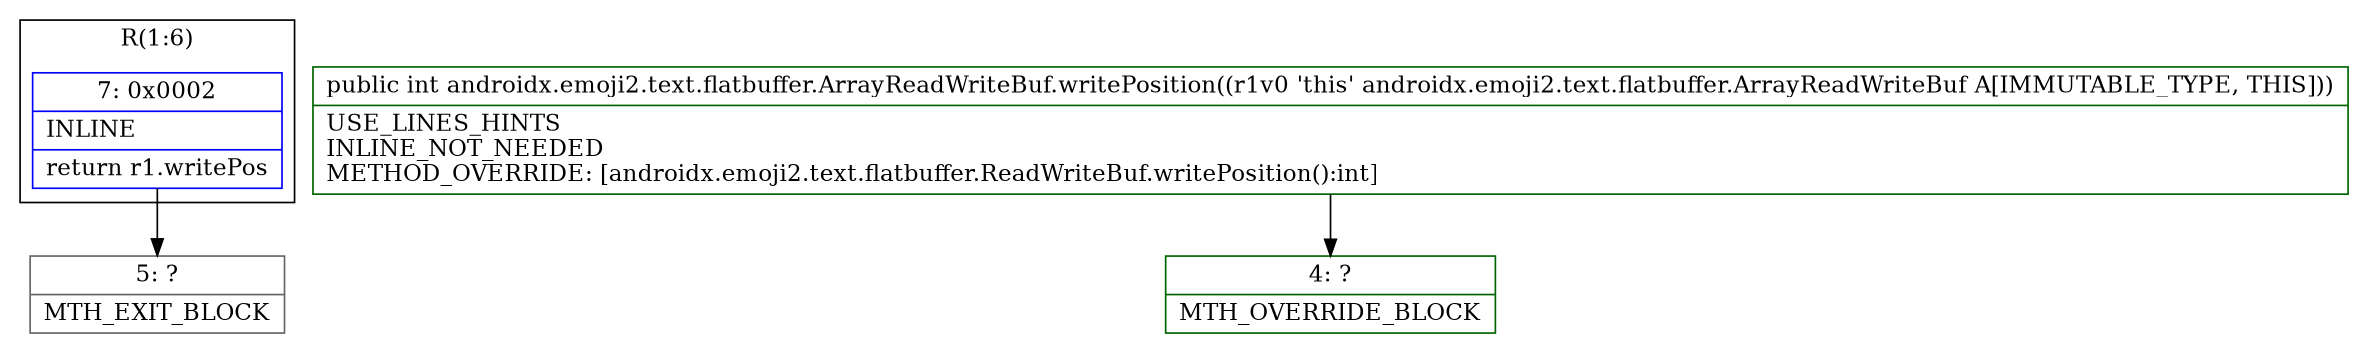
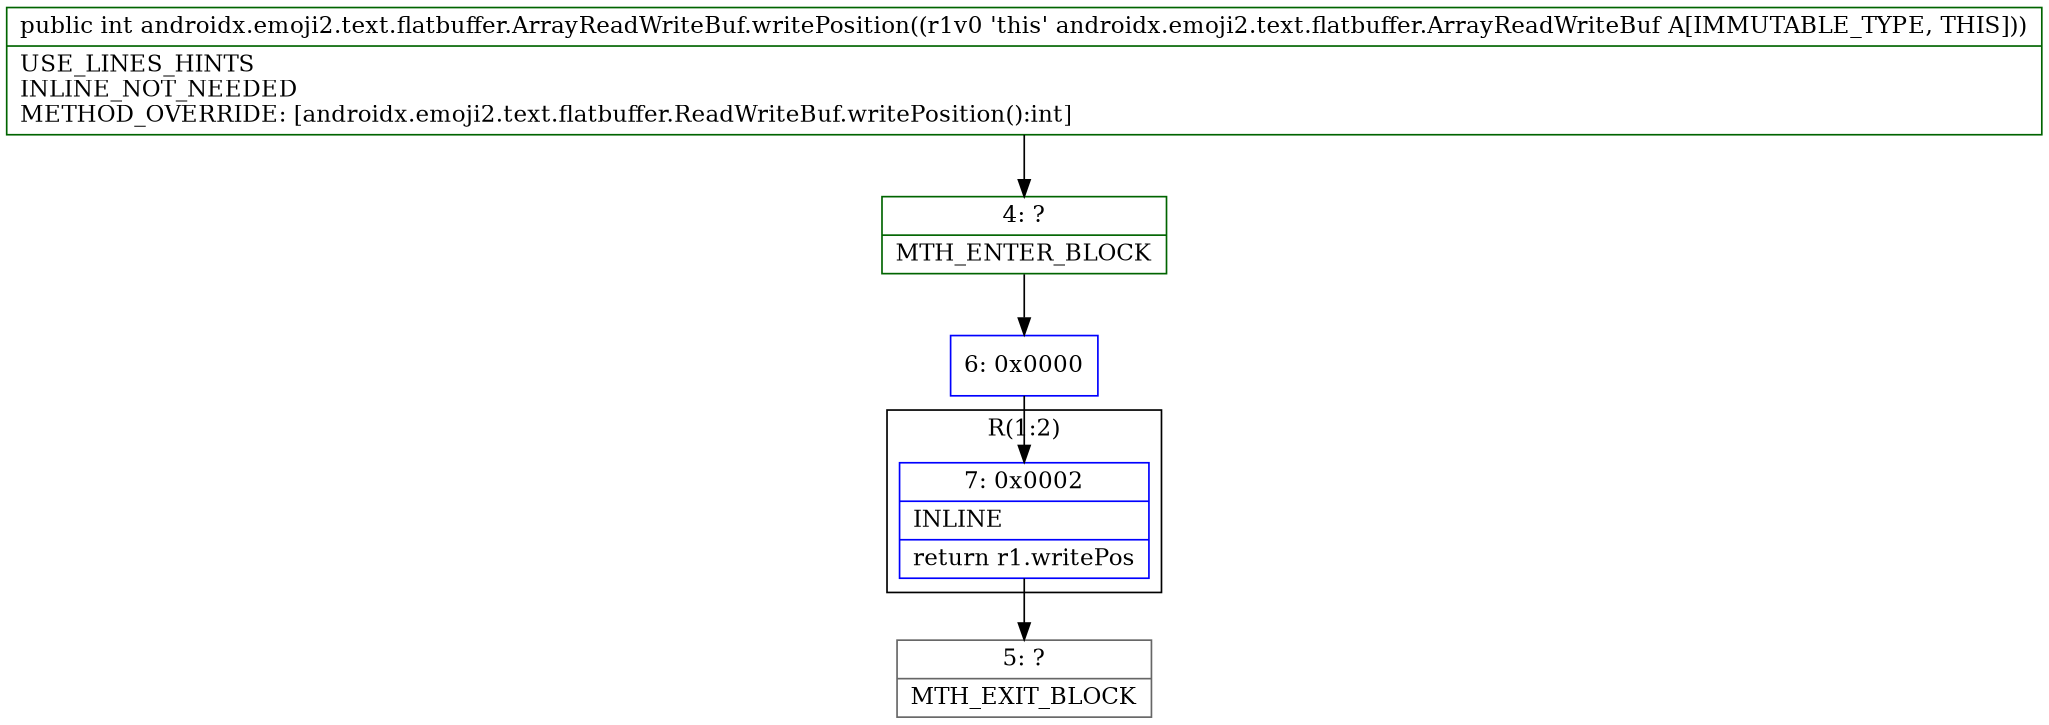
(157, 39) -> (1024, 429)
(1331, 313) -> (1024, 254)
none -> (1024, 366)
